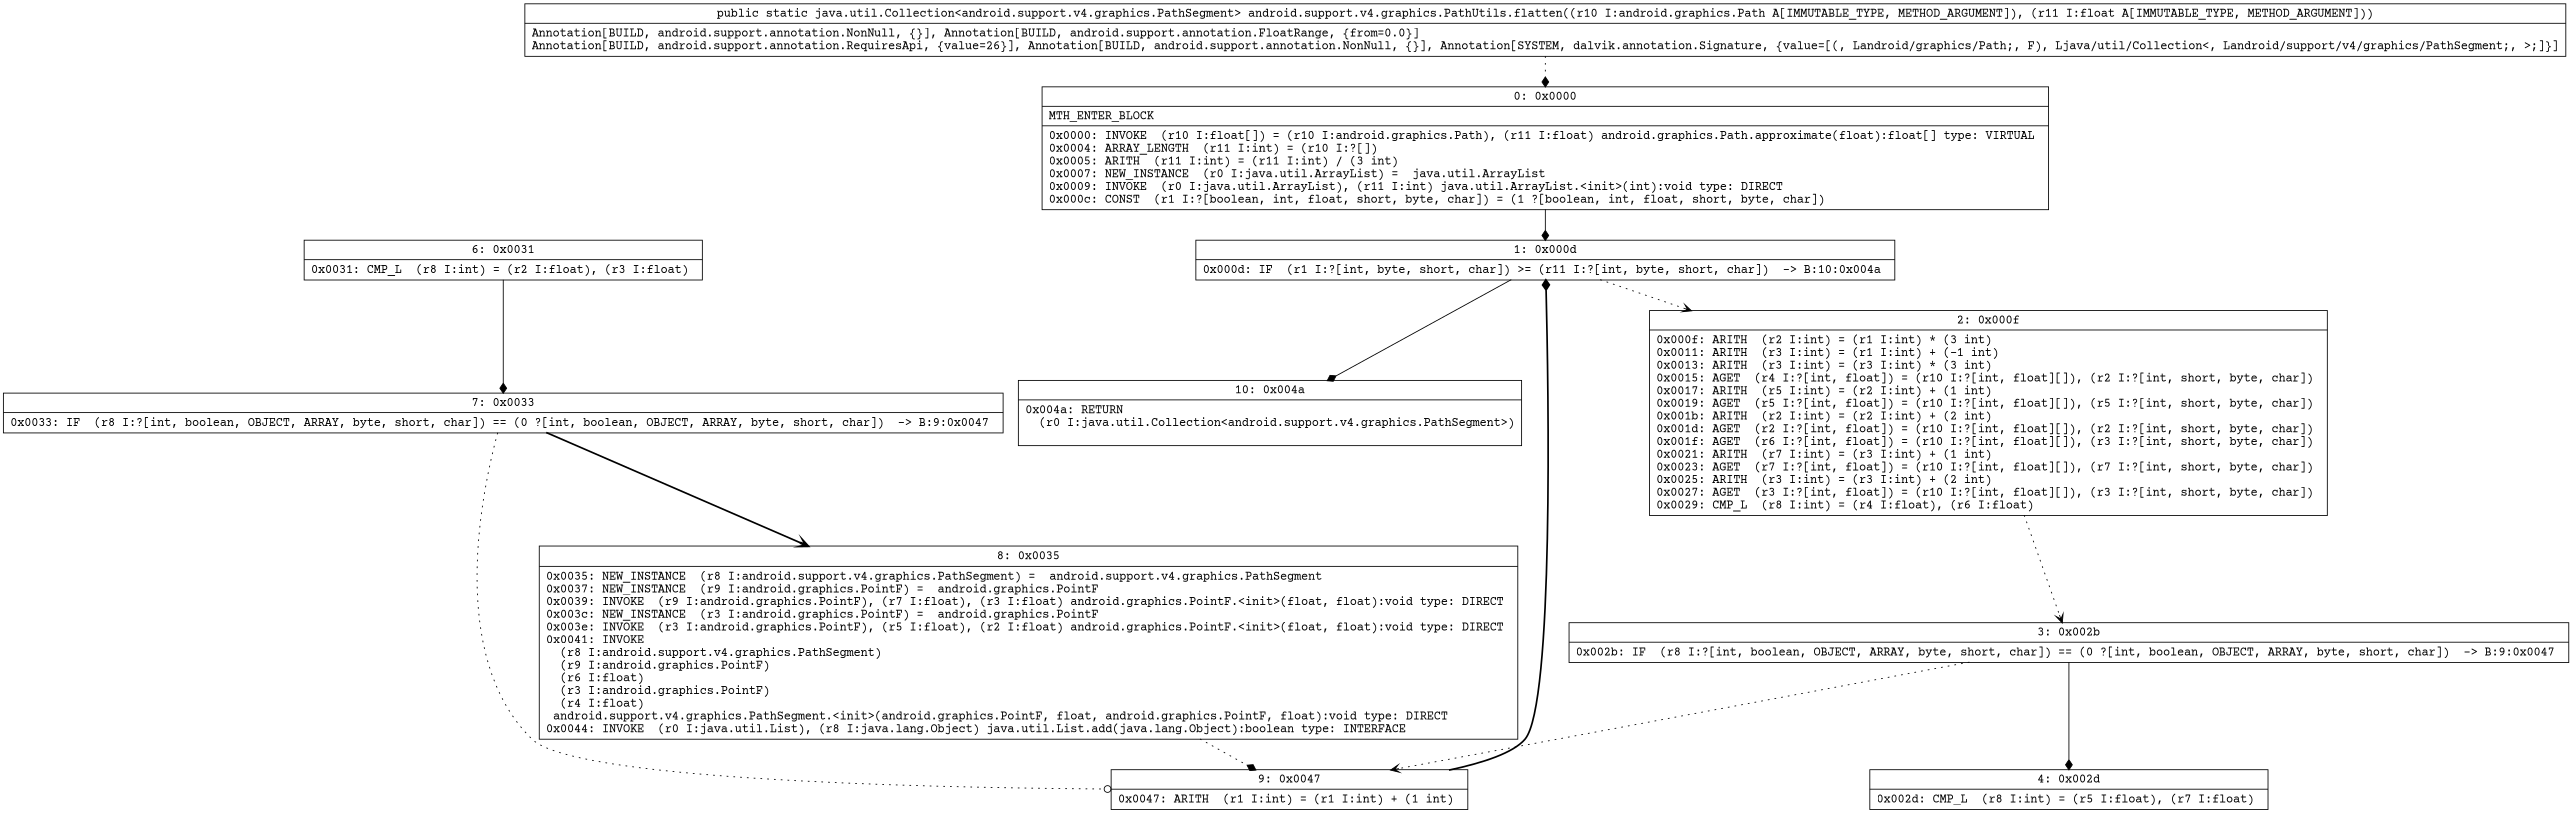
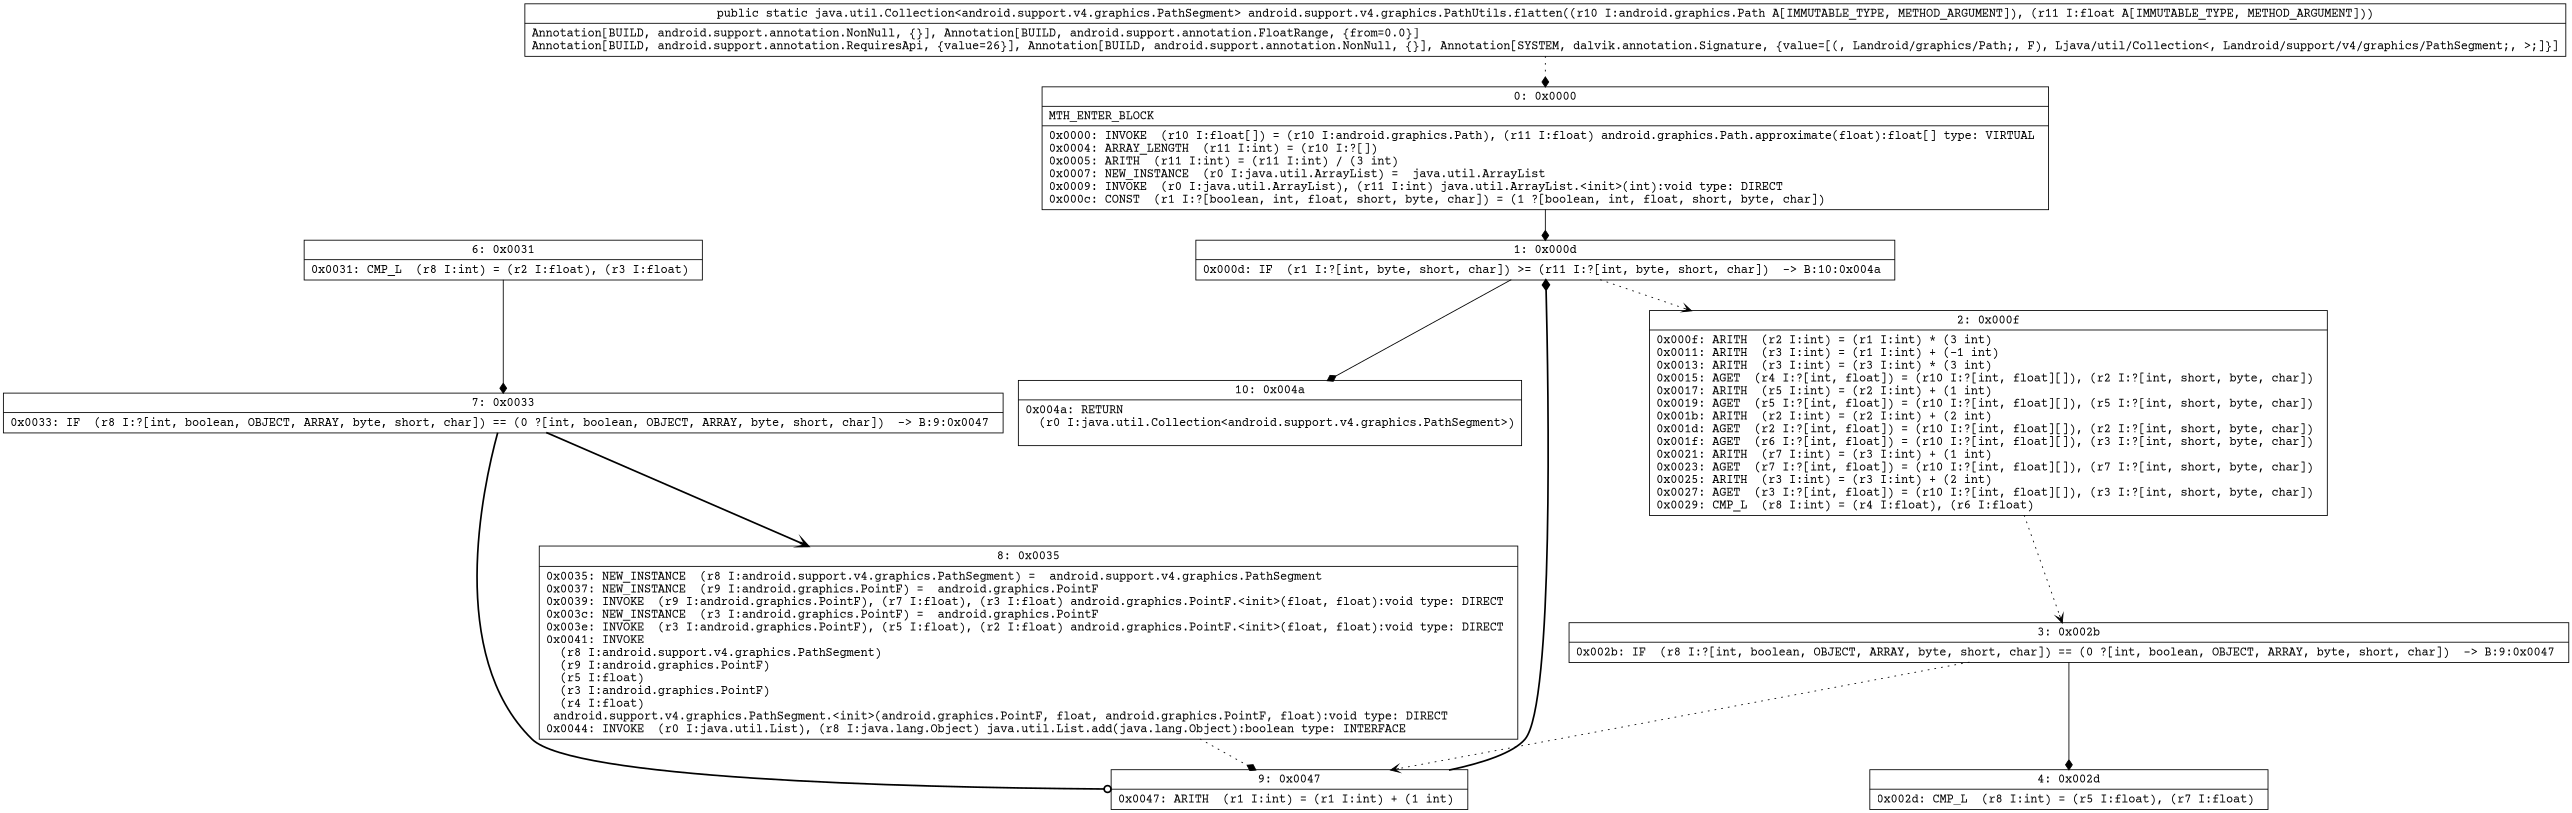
(595, 678) -> (595, 678)
(655, 769) -> (655, 769)
